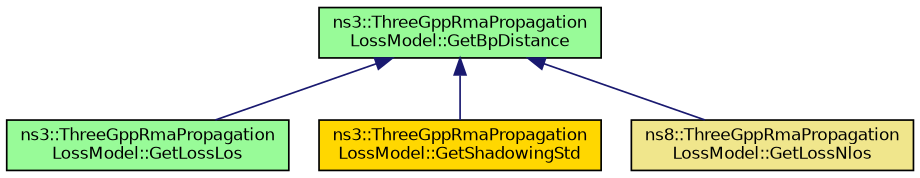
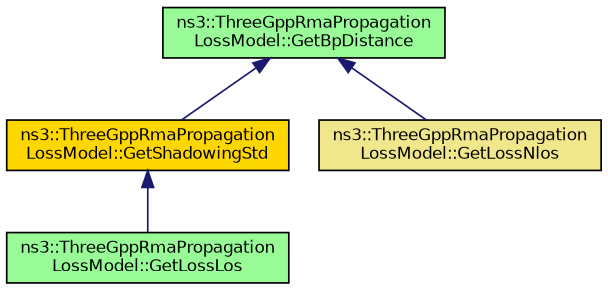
(296, 92) -> (148, 210)
(772, 145) -> (460, 145)
